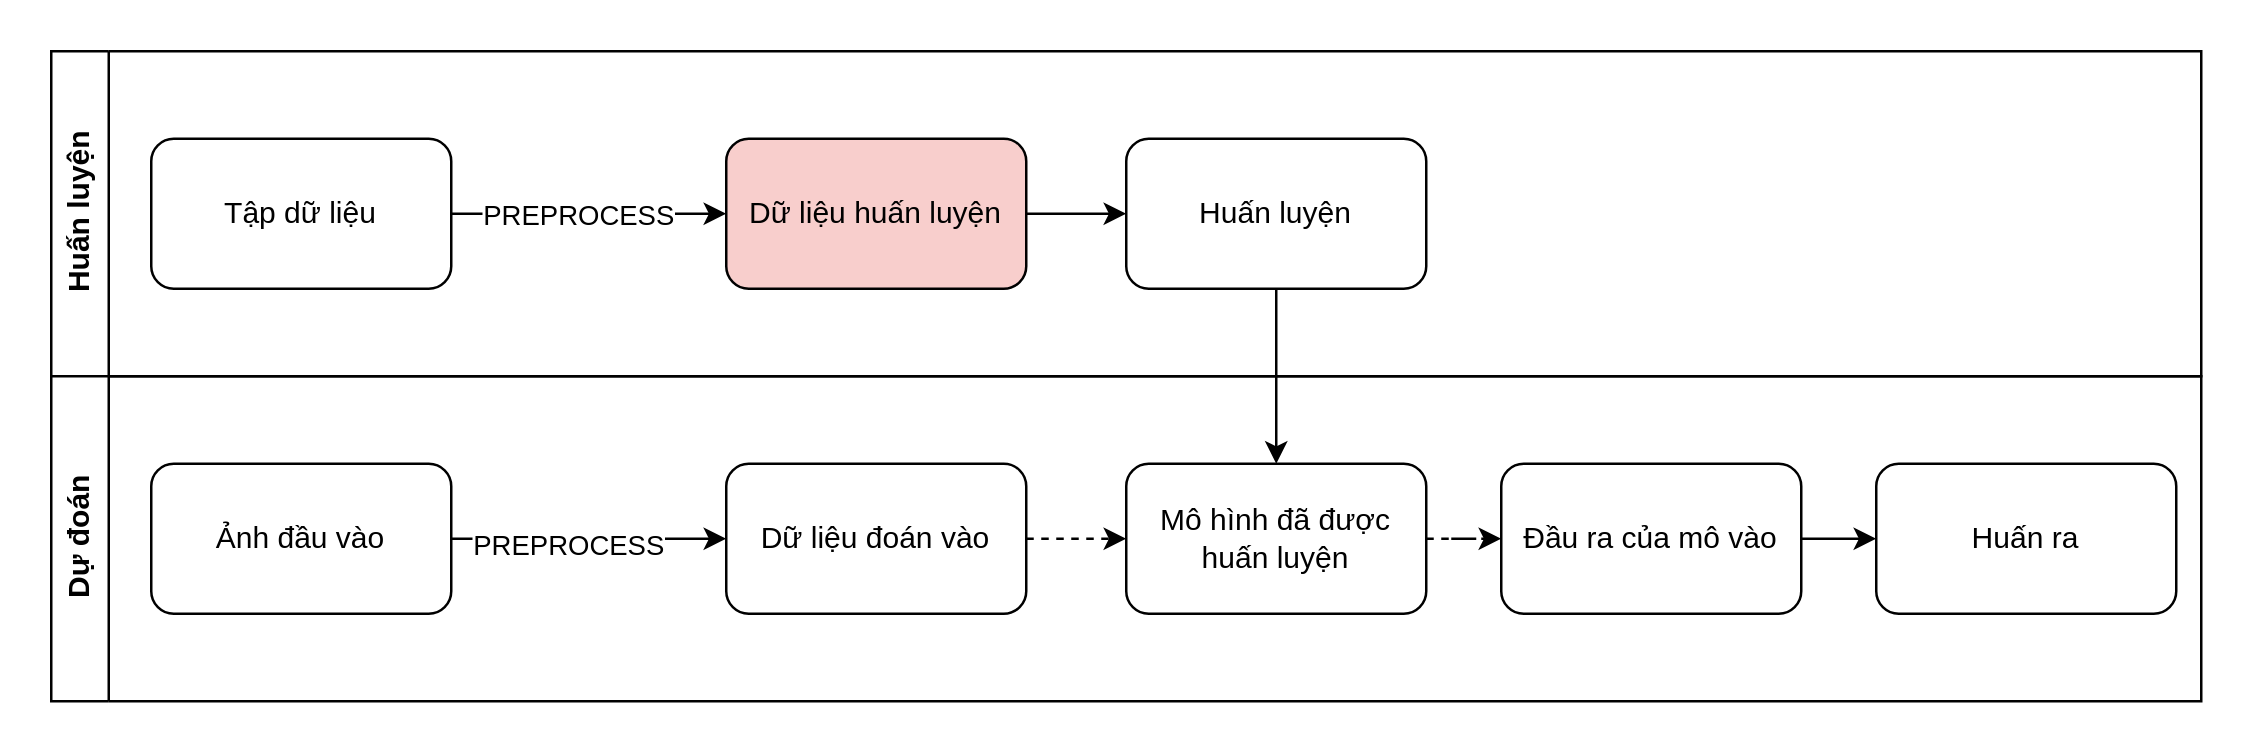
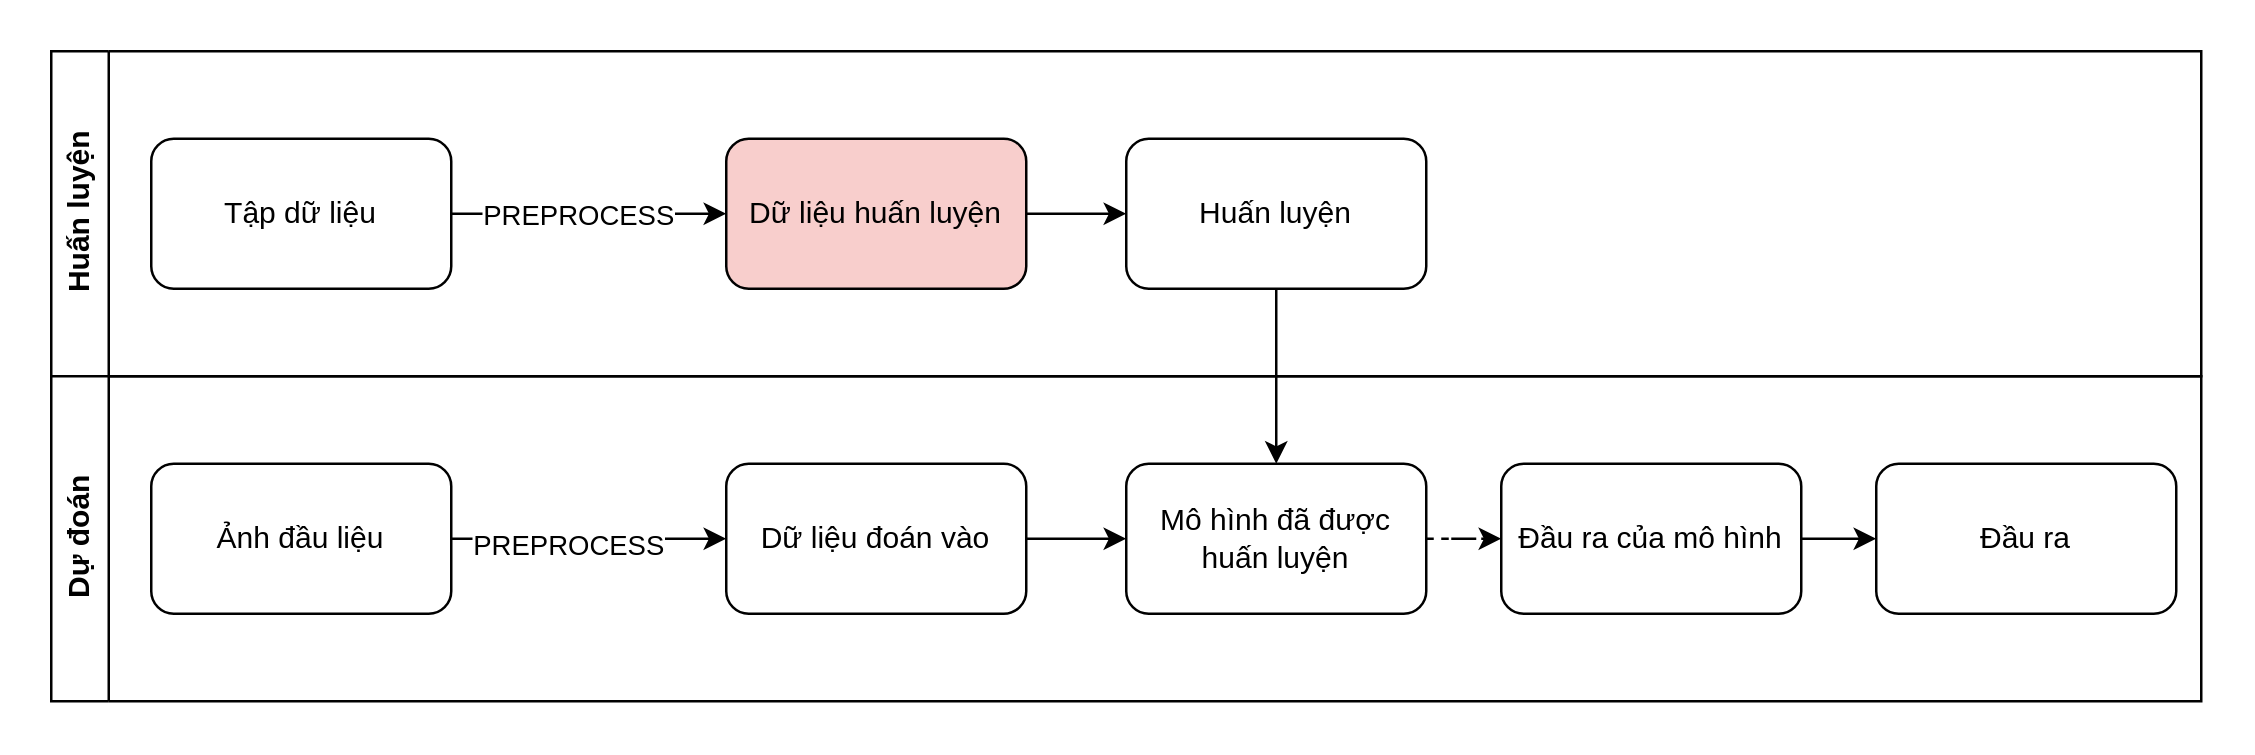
(301, 539) -> (301, 539)
(1067, 539) -> (1067, 539)
(1651, 539) -> (1651, 539)
(2026, 539) -> (2026, 539)
